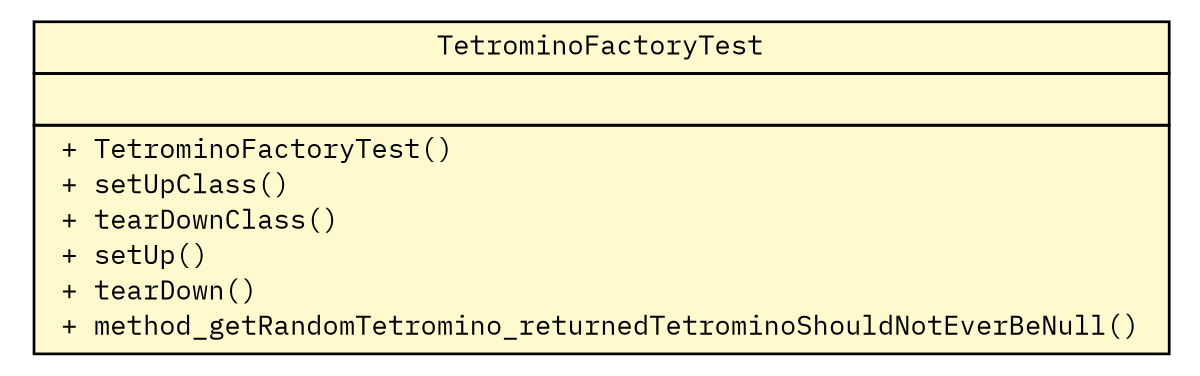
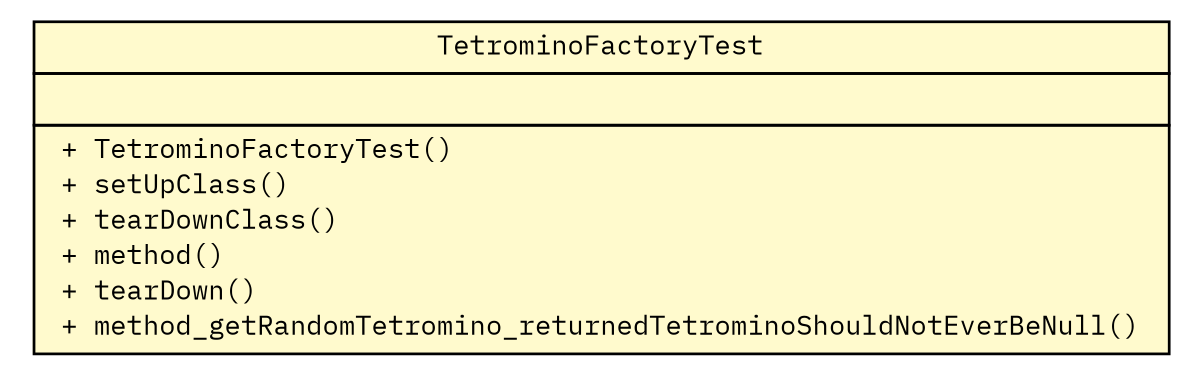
(136, 256) -> (144, 256)
